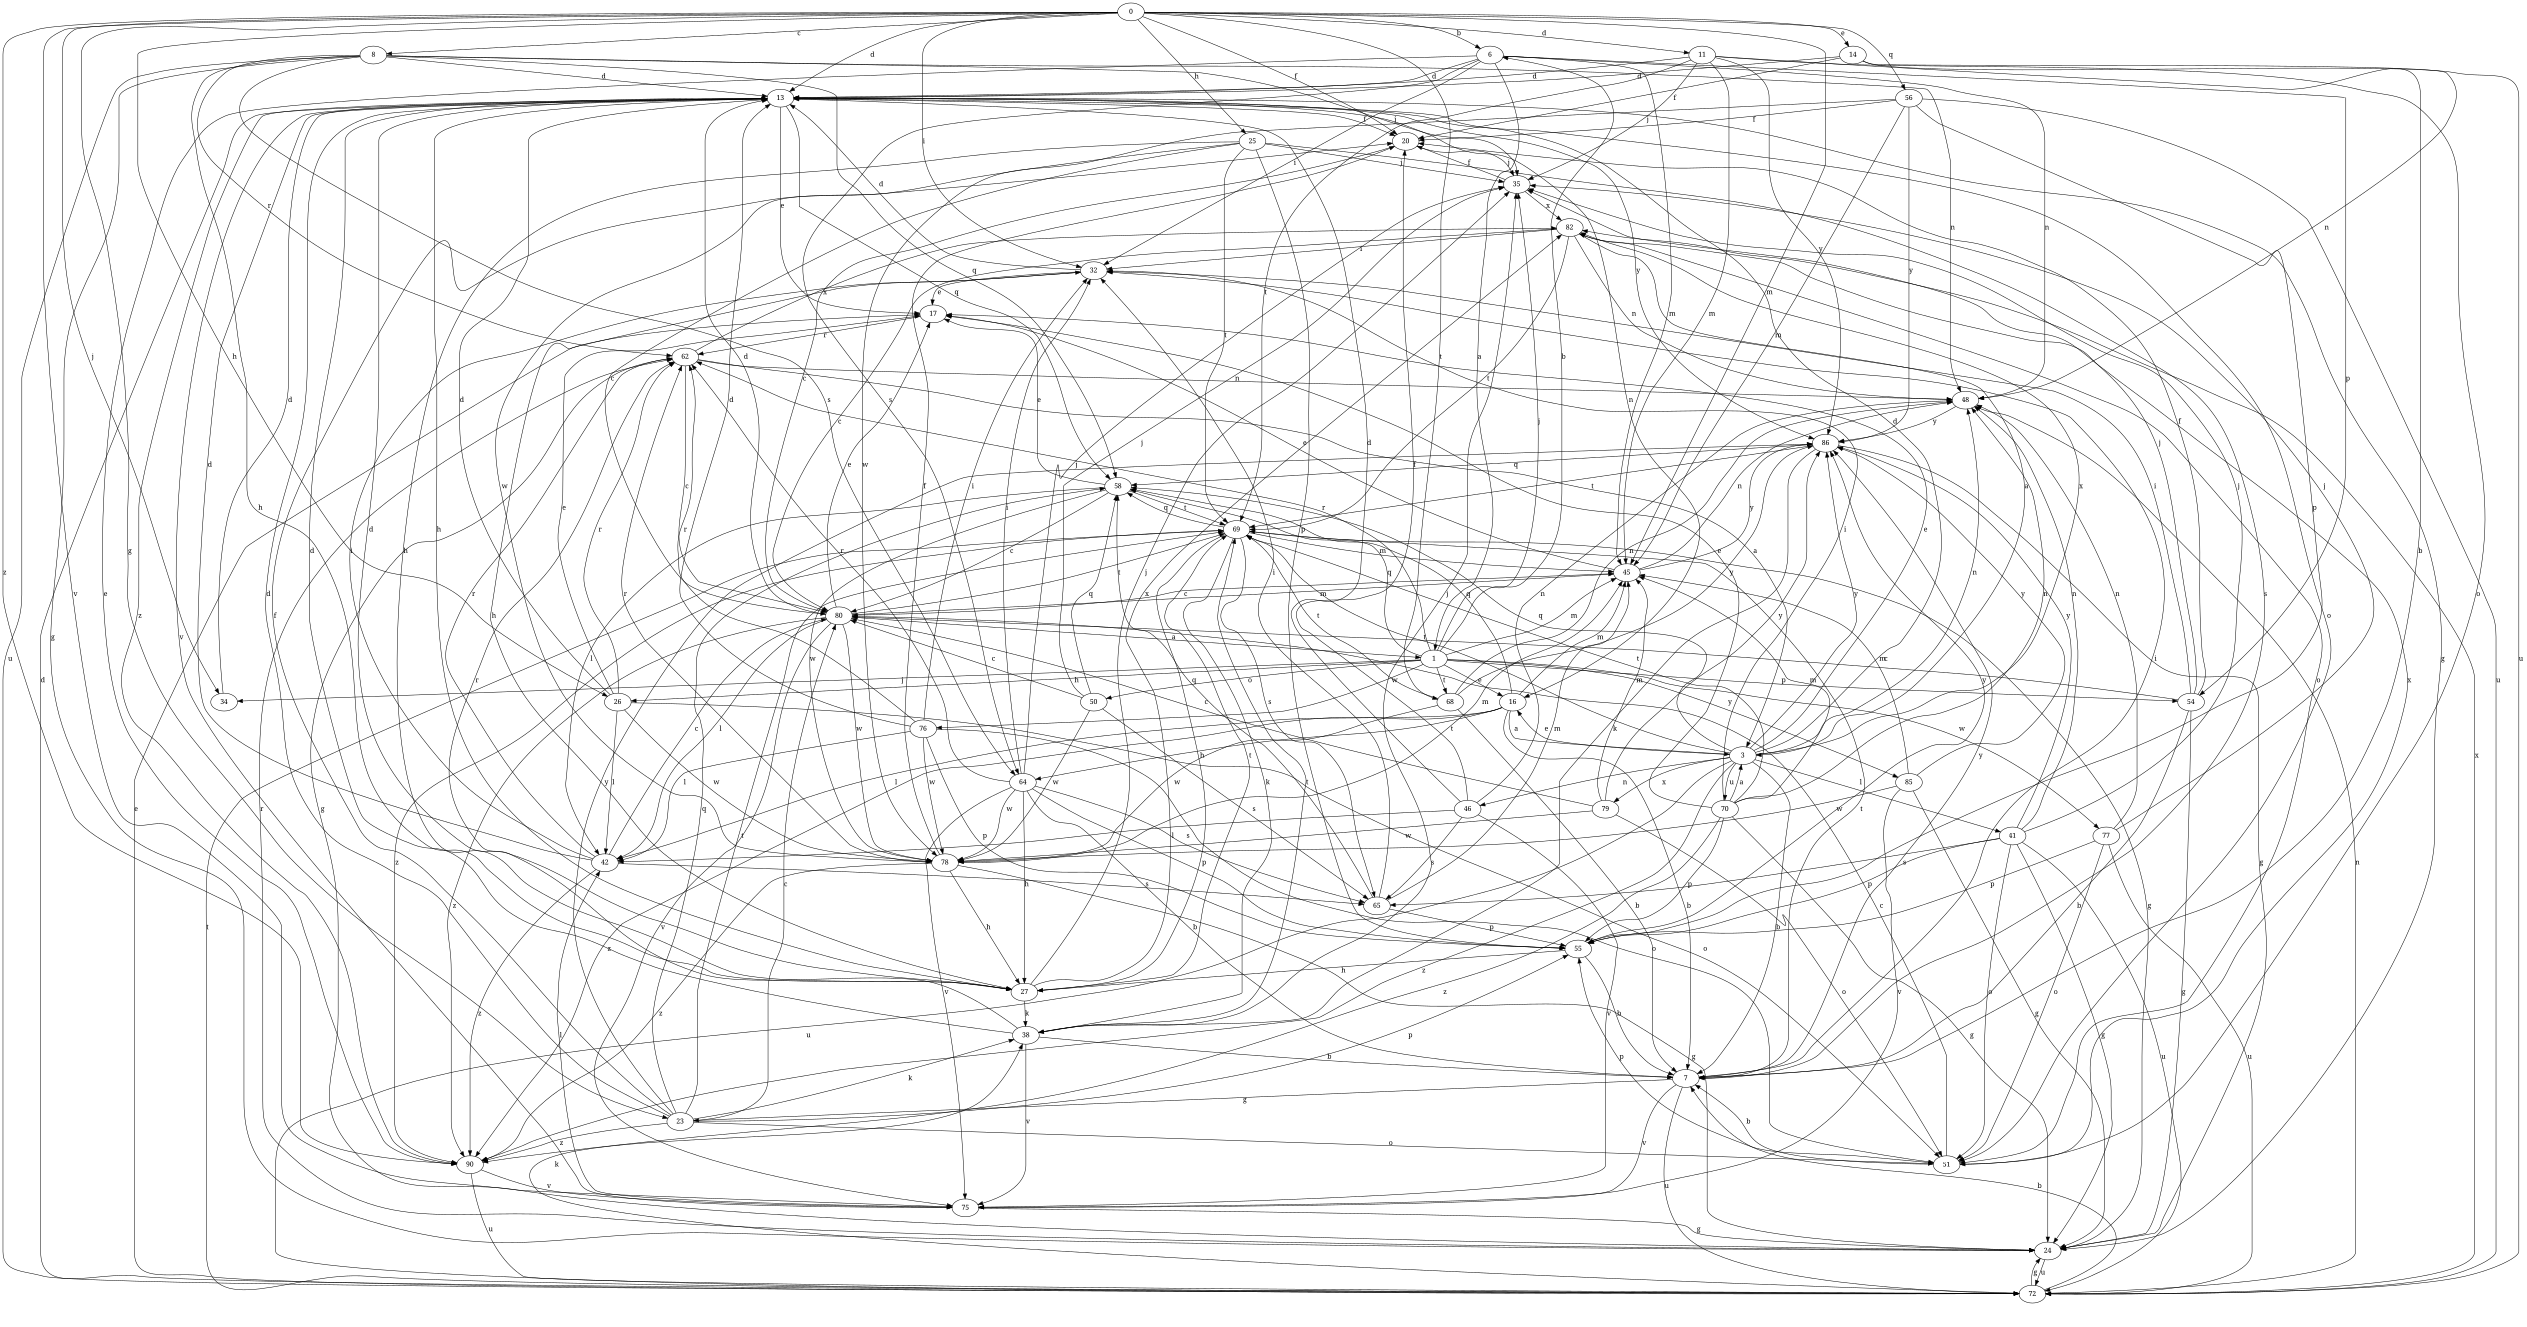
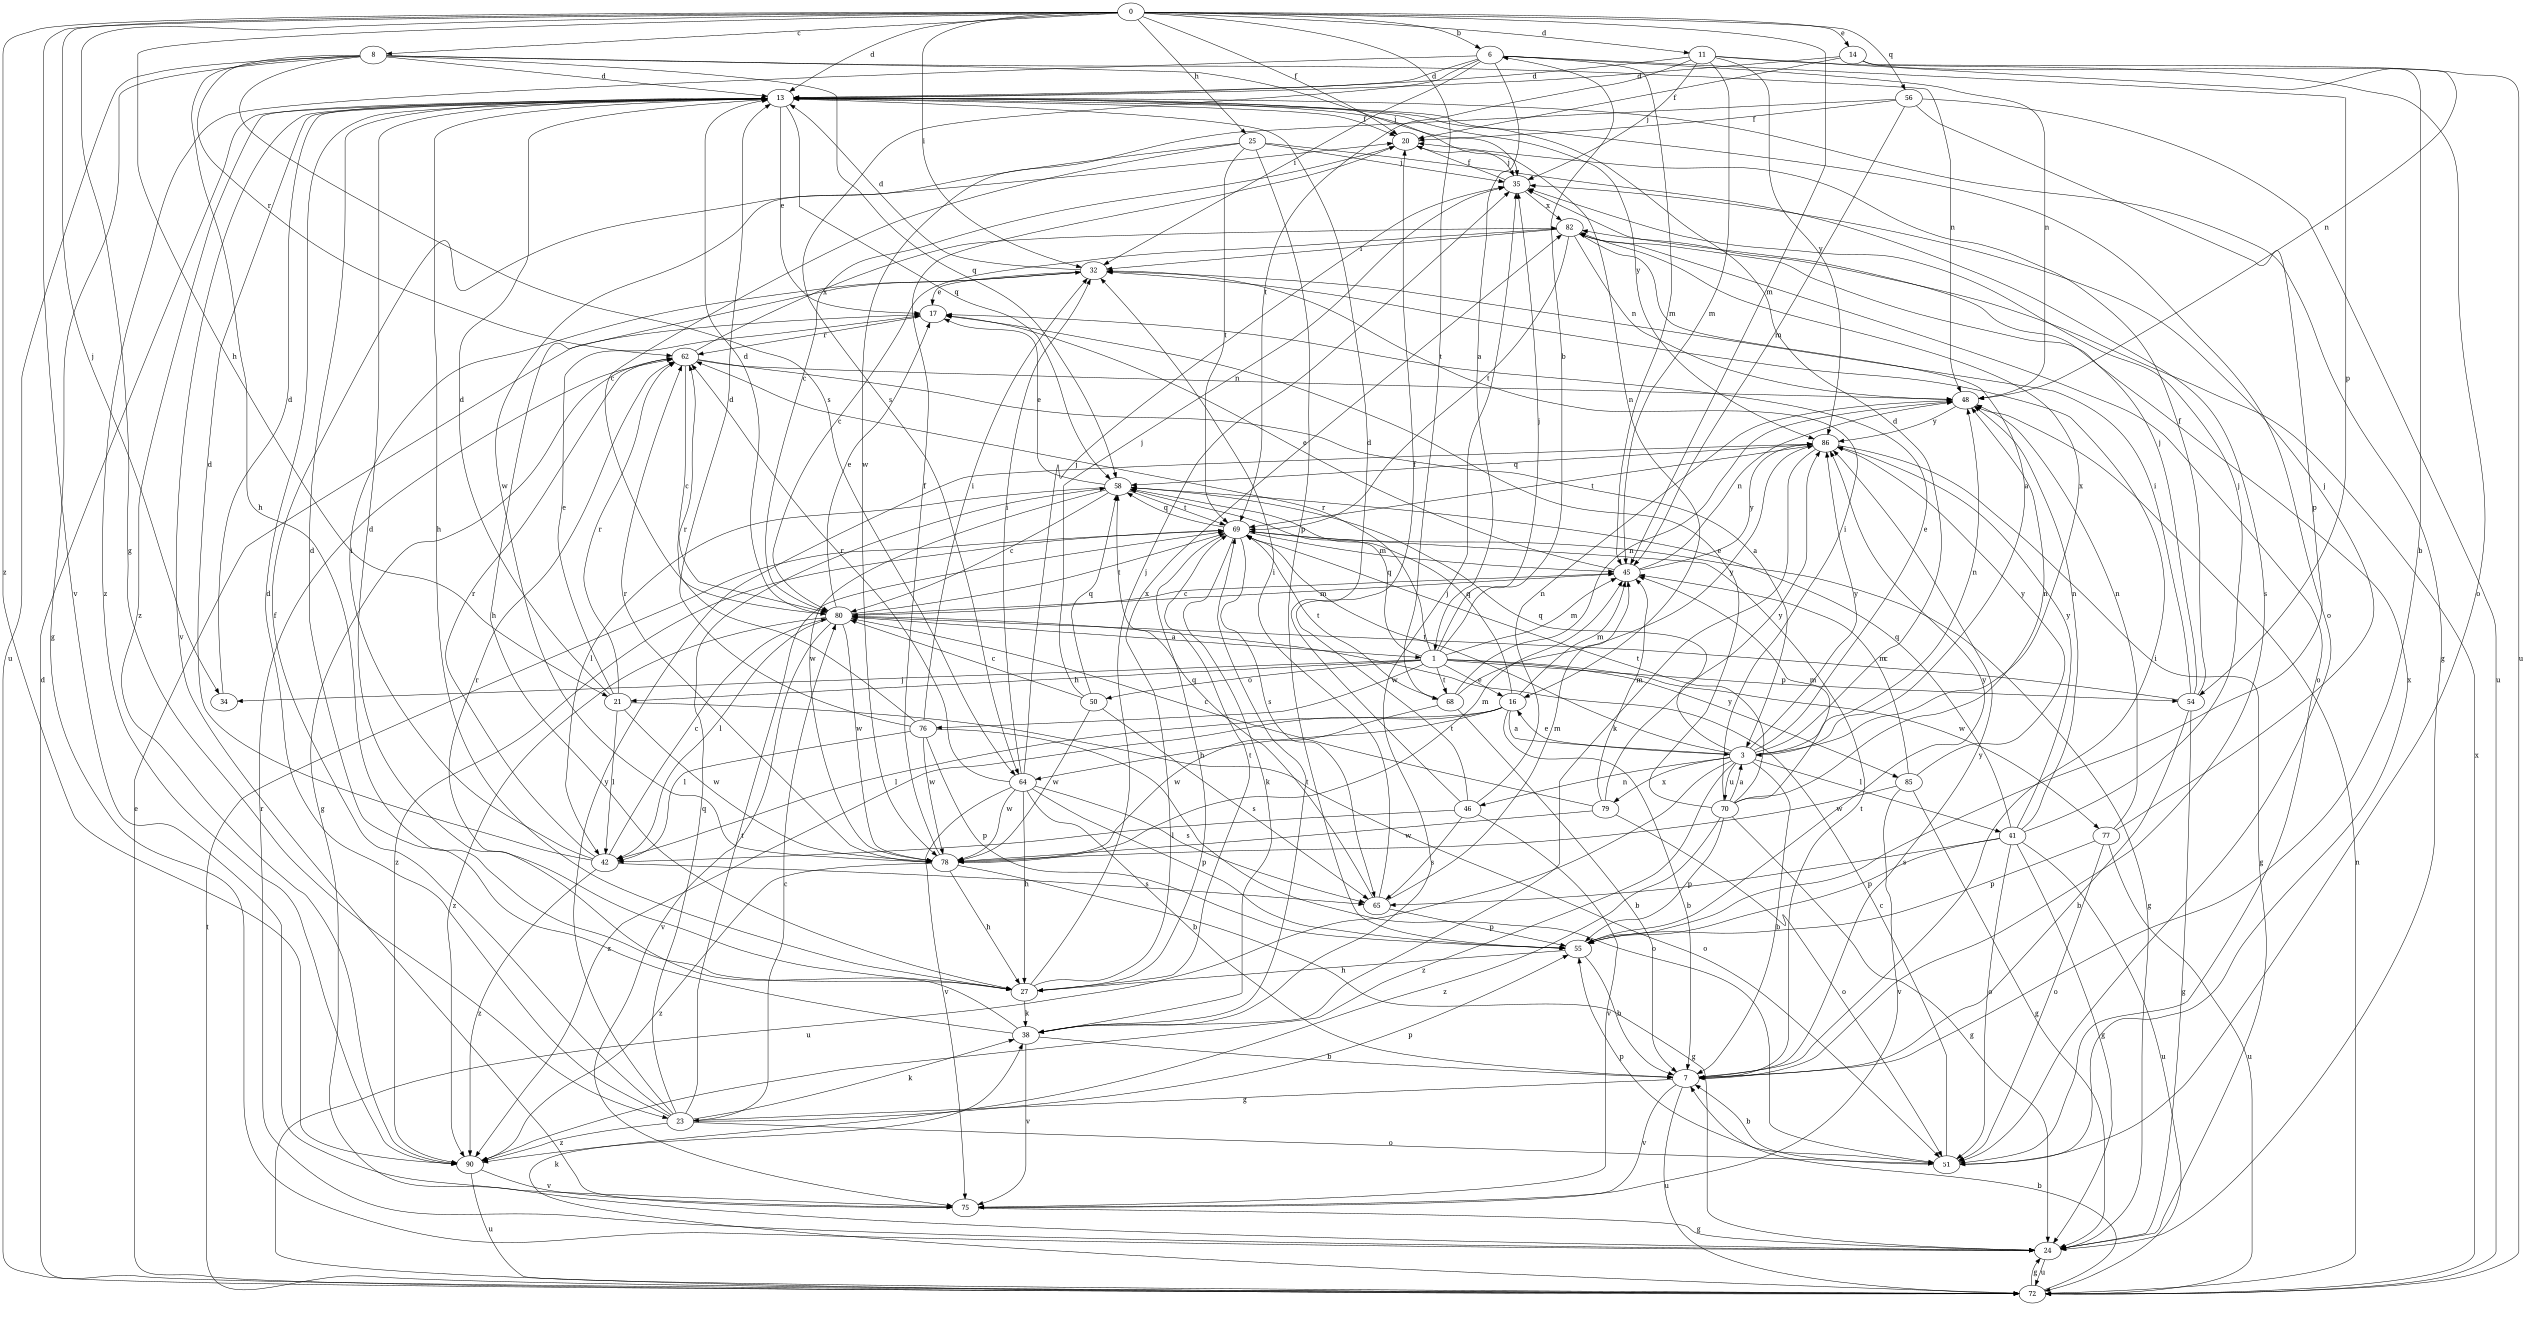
(1909, 296) -> none
(414, 468) -> none
none -> (1637, 540)
(106, 594) -> (106, 594)
(618, 702) -> (618, 702)
(593, 1188) -> none
